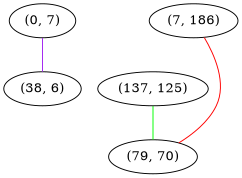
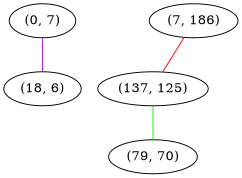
(42, 89) -> (42, 89)
(219, 97) -> (173, 55)
